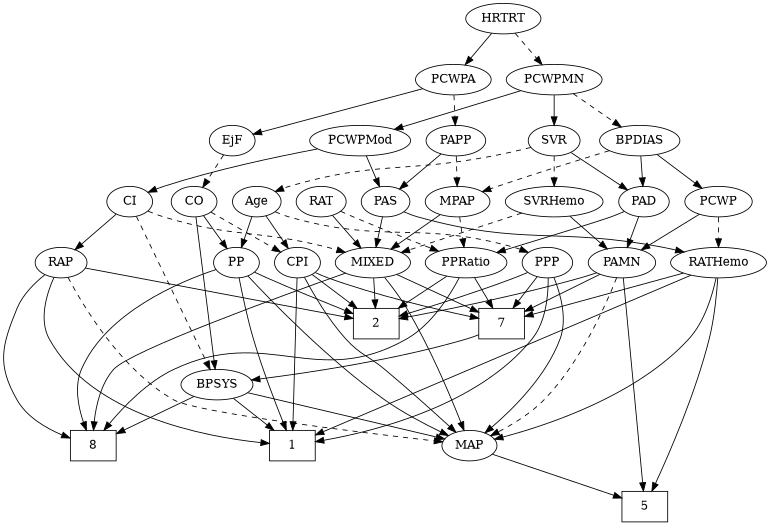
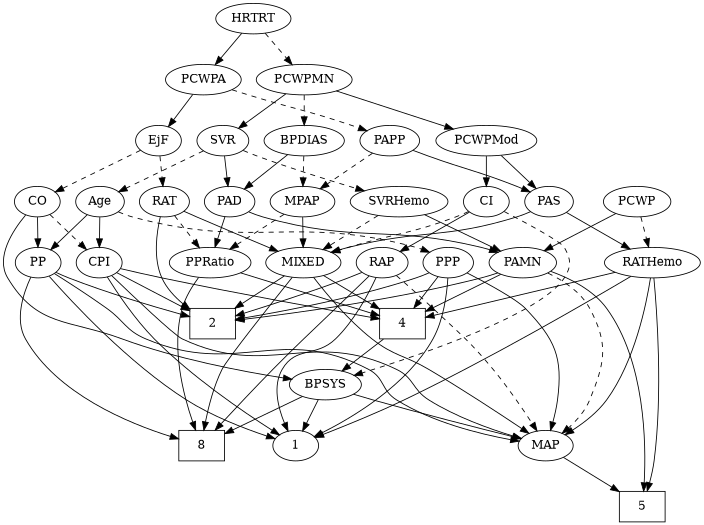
none -> (161, 165)
(676, 169) -> none
(422, 293) -> (158, 264)
(502, 324) -> (402, 324)
(292, 446) -> (296, 446)
